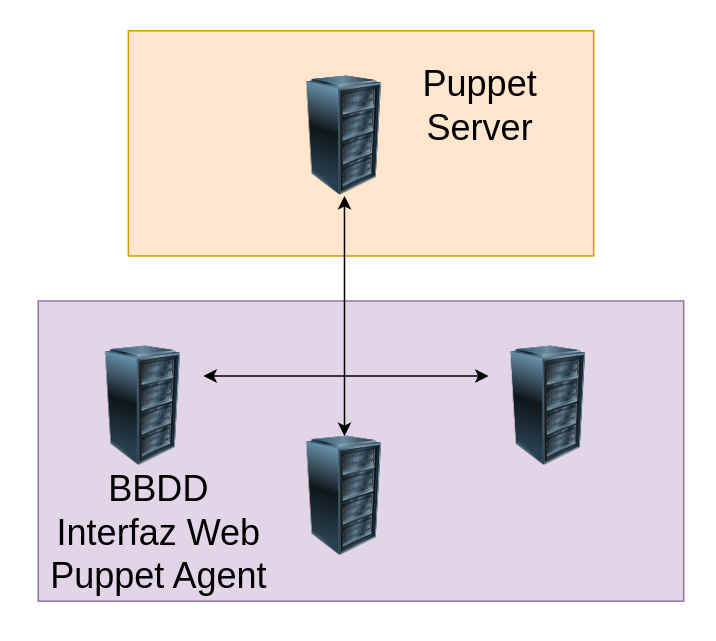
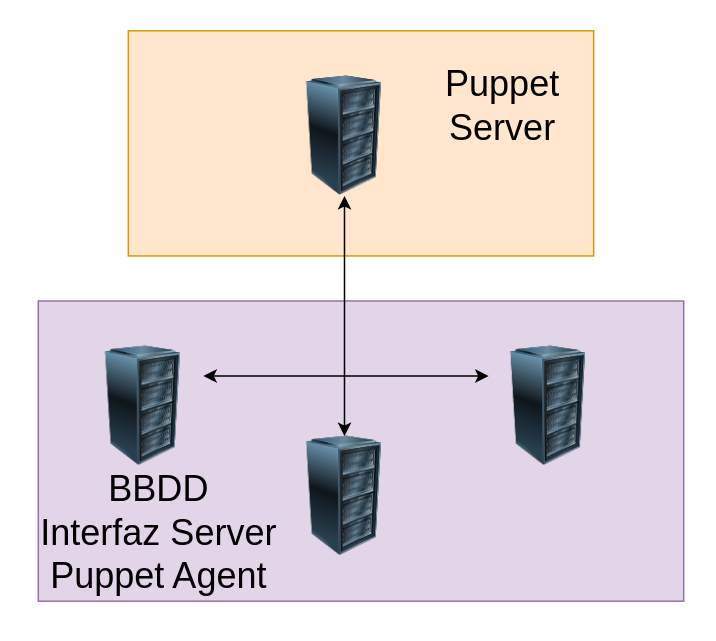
(479, 106) -> (502, 106)
(159, 533) -> (159, 533)
